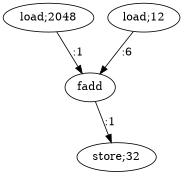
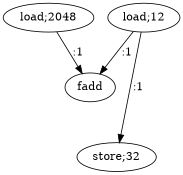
(127, 52) -> (127, 52)
(102, 118) -> (131, 83)
